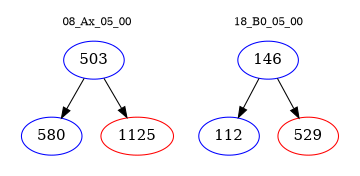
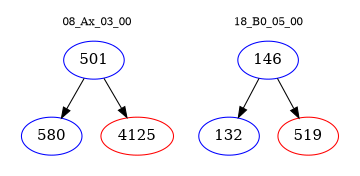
(97, 23) -> (97, 23)
(94, 60) -> (94, 60)
(137, 136) -> (137, 136)
(229, 136) -> (229, 136)
(308, 136) -> (308, 136)
